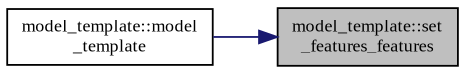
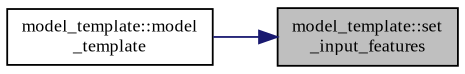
(368, 37) -> (368, 37)
